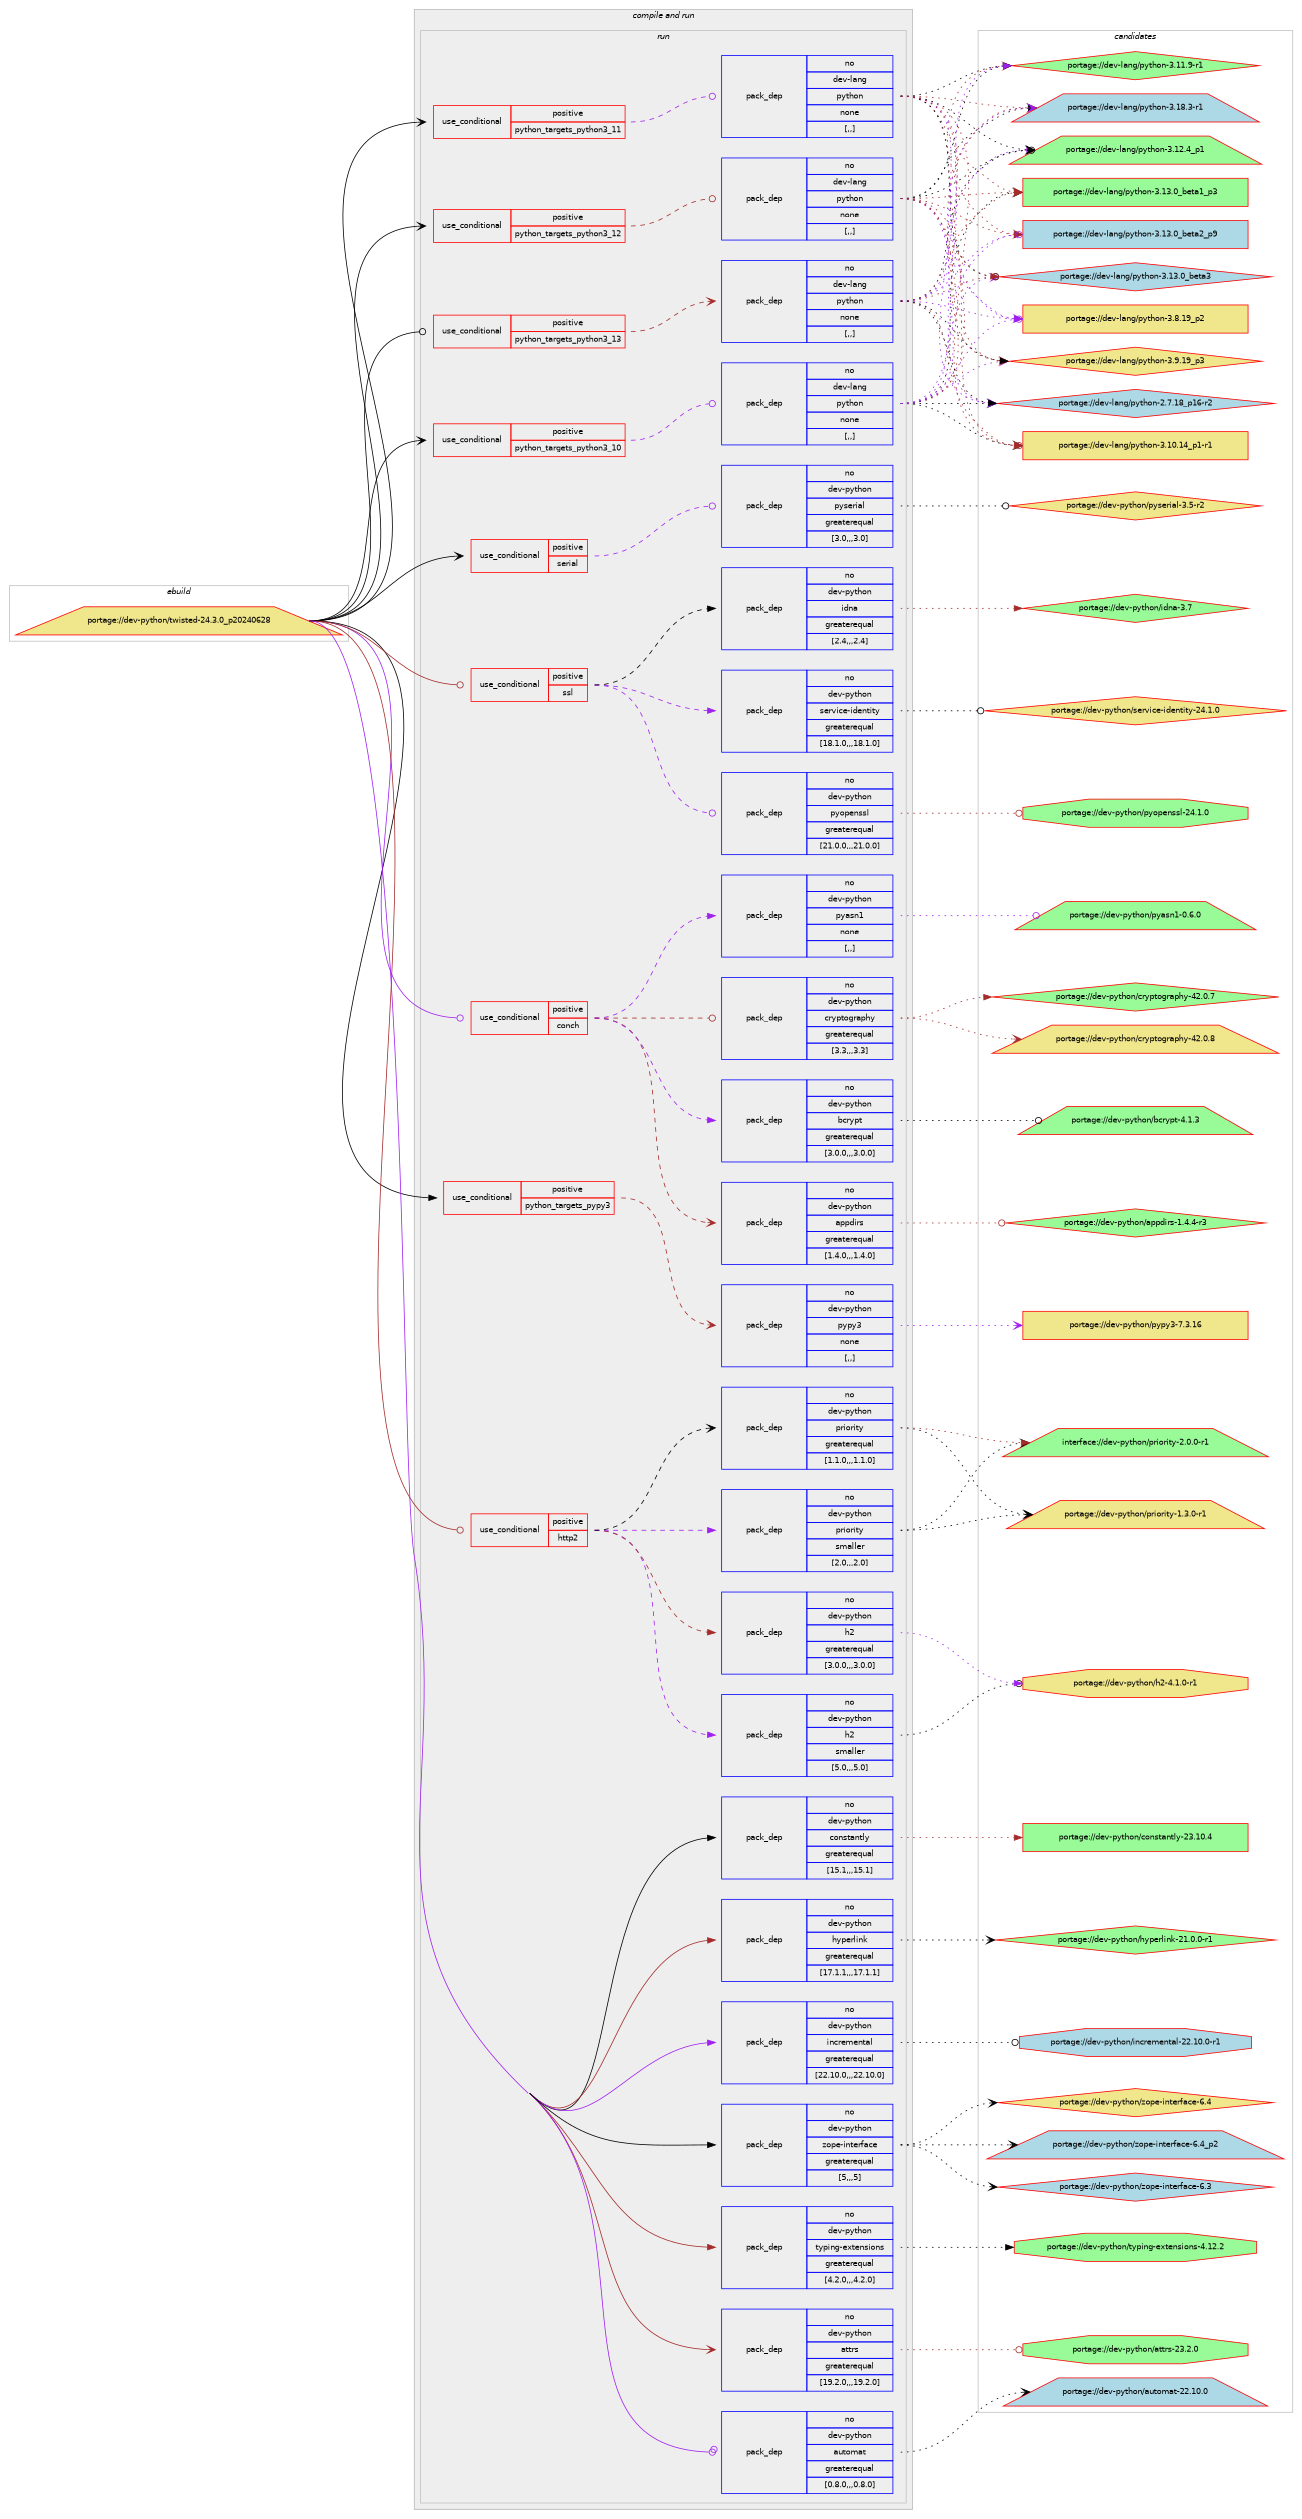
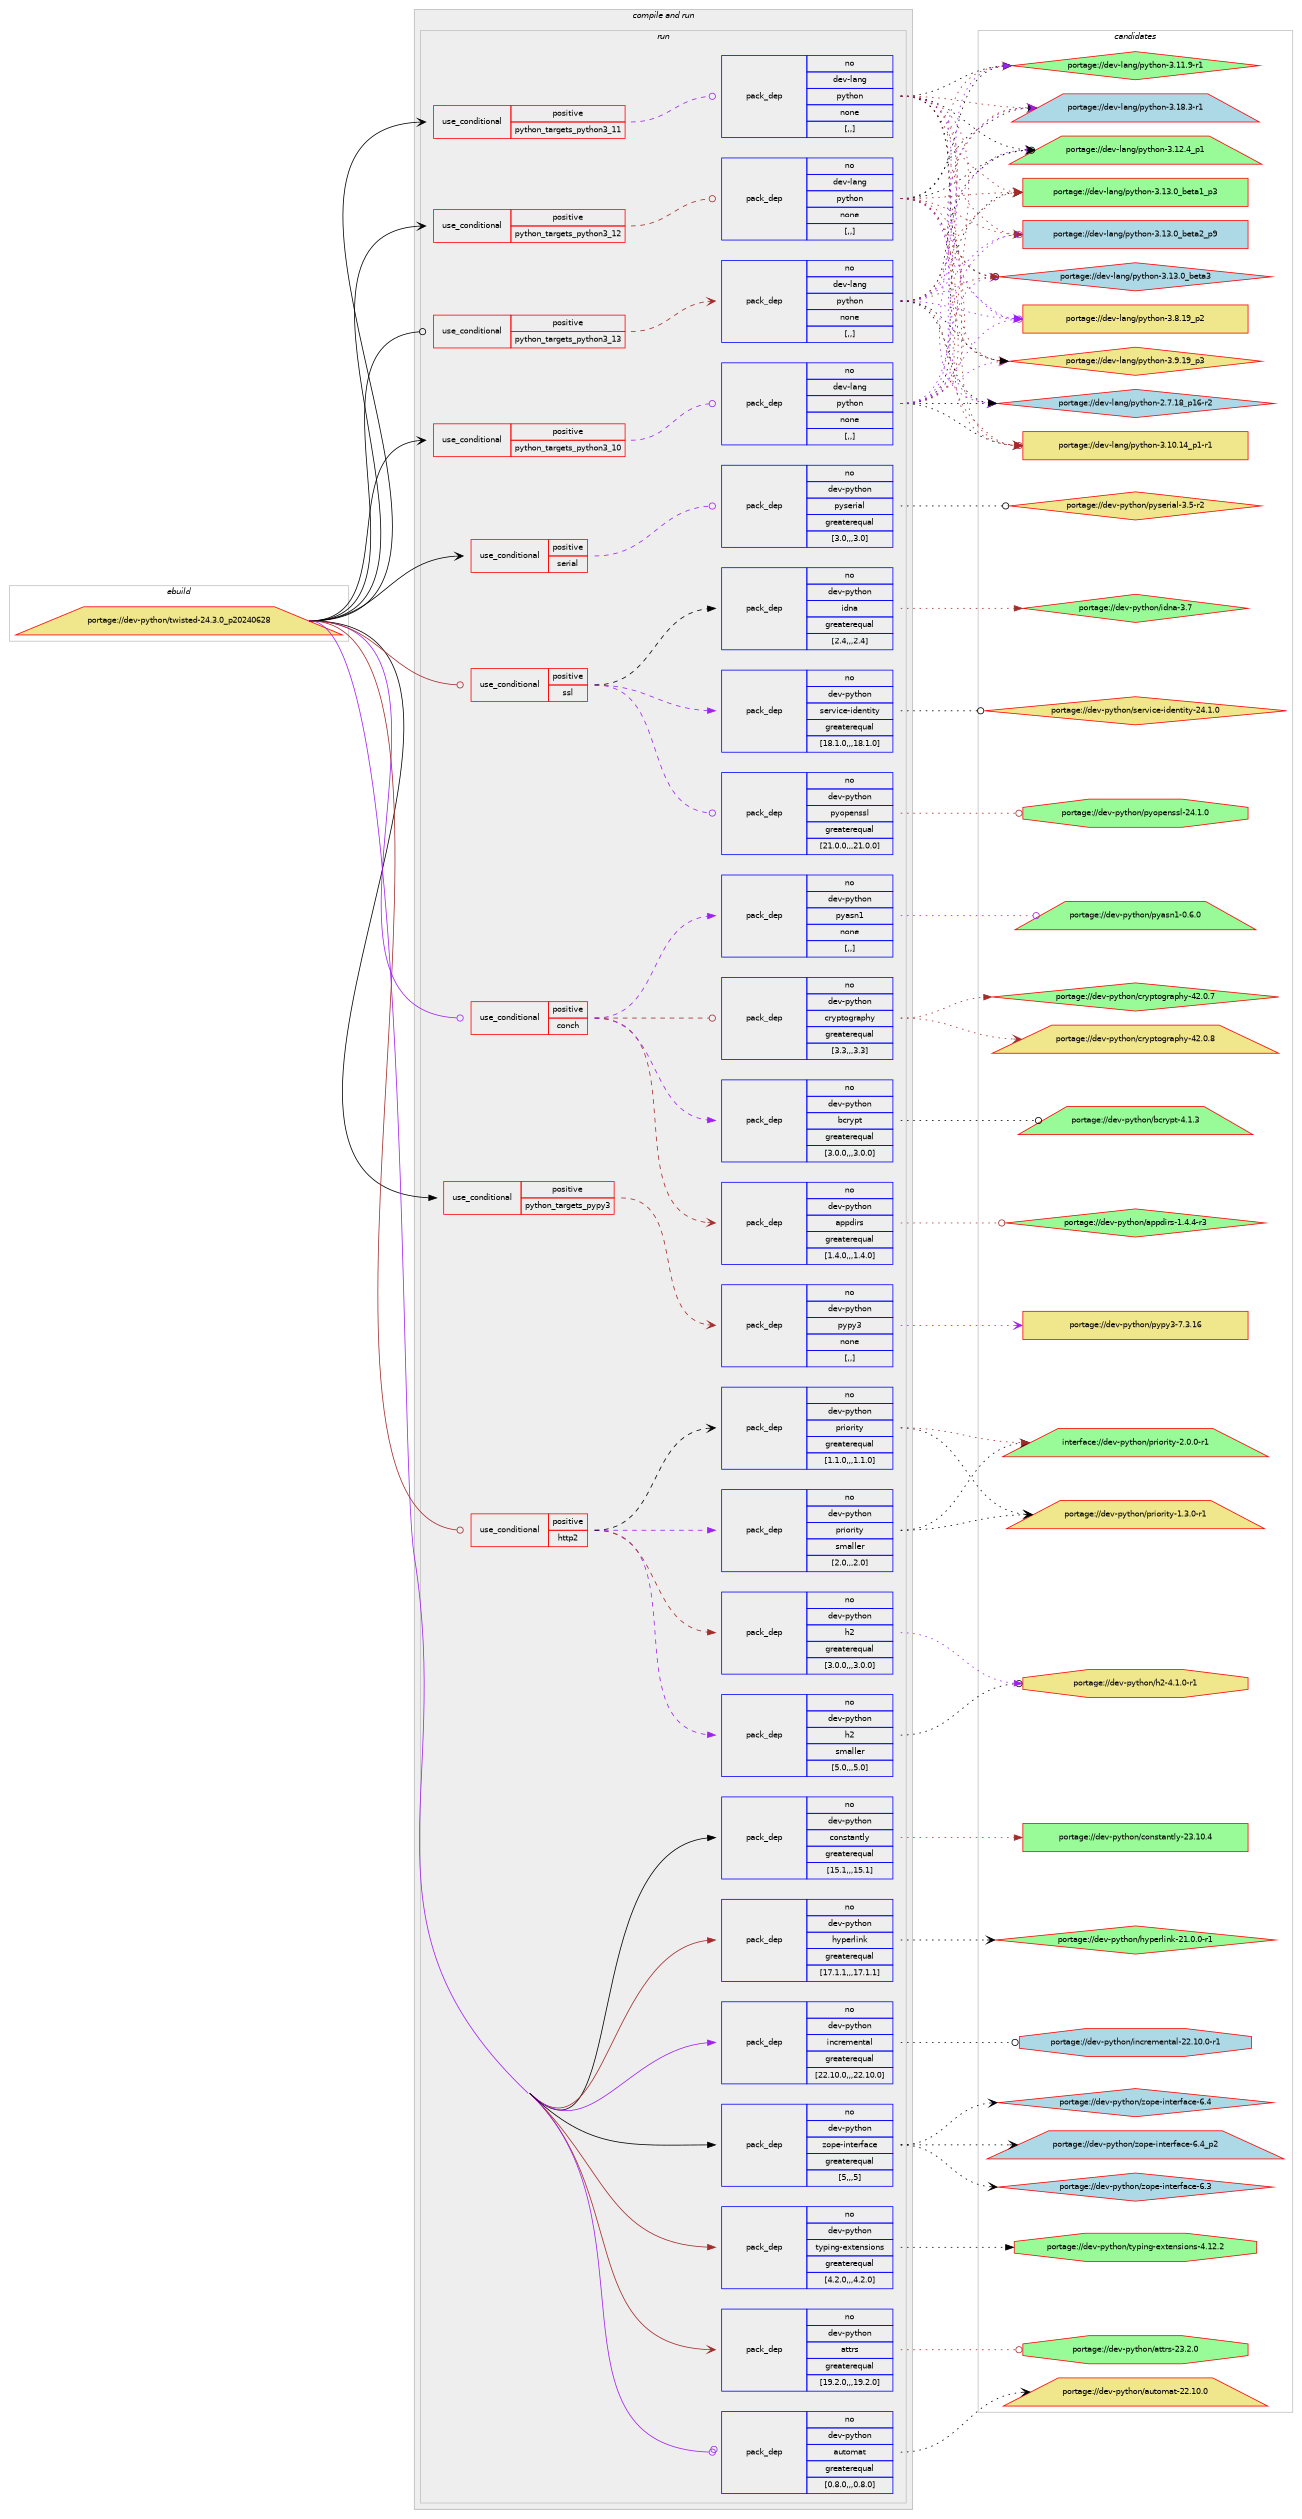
(1135, 2103) -> (1135, 2103)
(1135, 2392) -> (1135, 2392)
